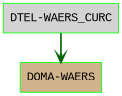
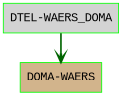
(61, 18) -> (61, 18)
